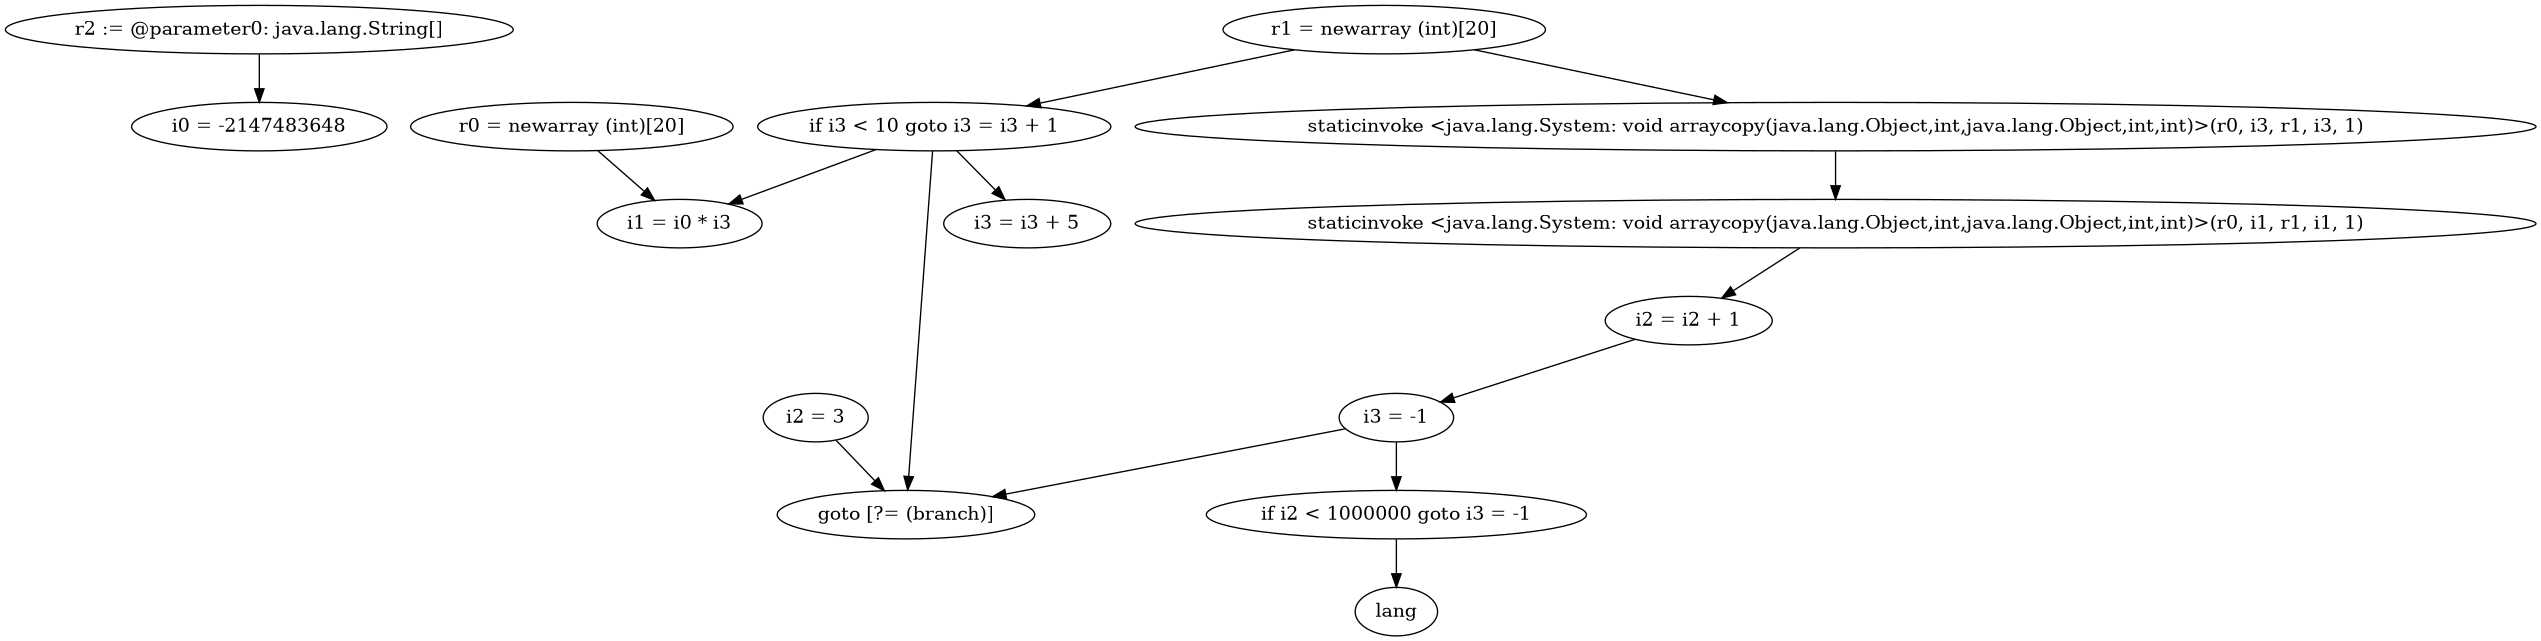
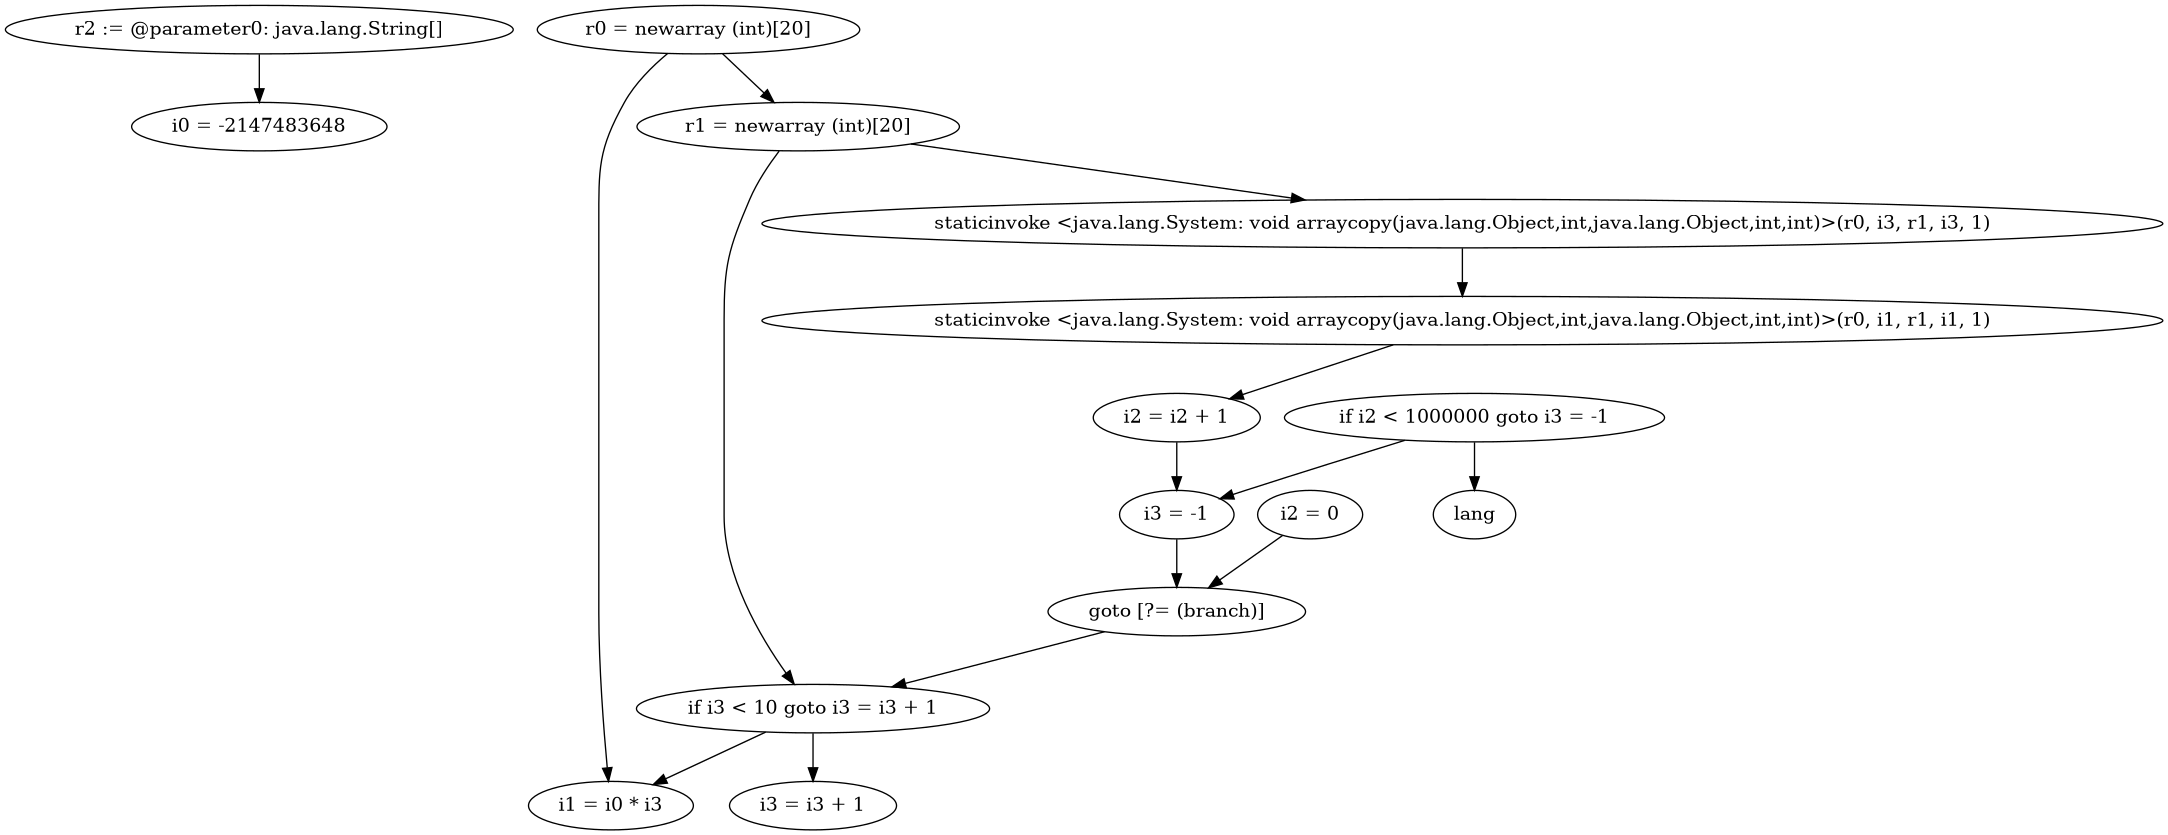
none -> (743, 73)
(1027, 224) -> (813, 806)
(921, 313) -> (1005, 658)
(816, 418) -> (1310, 515)
(1396, 460) -> (1319, 467)
